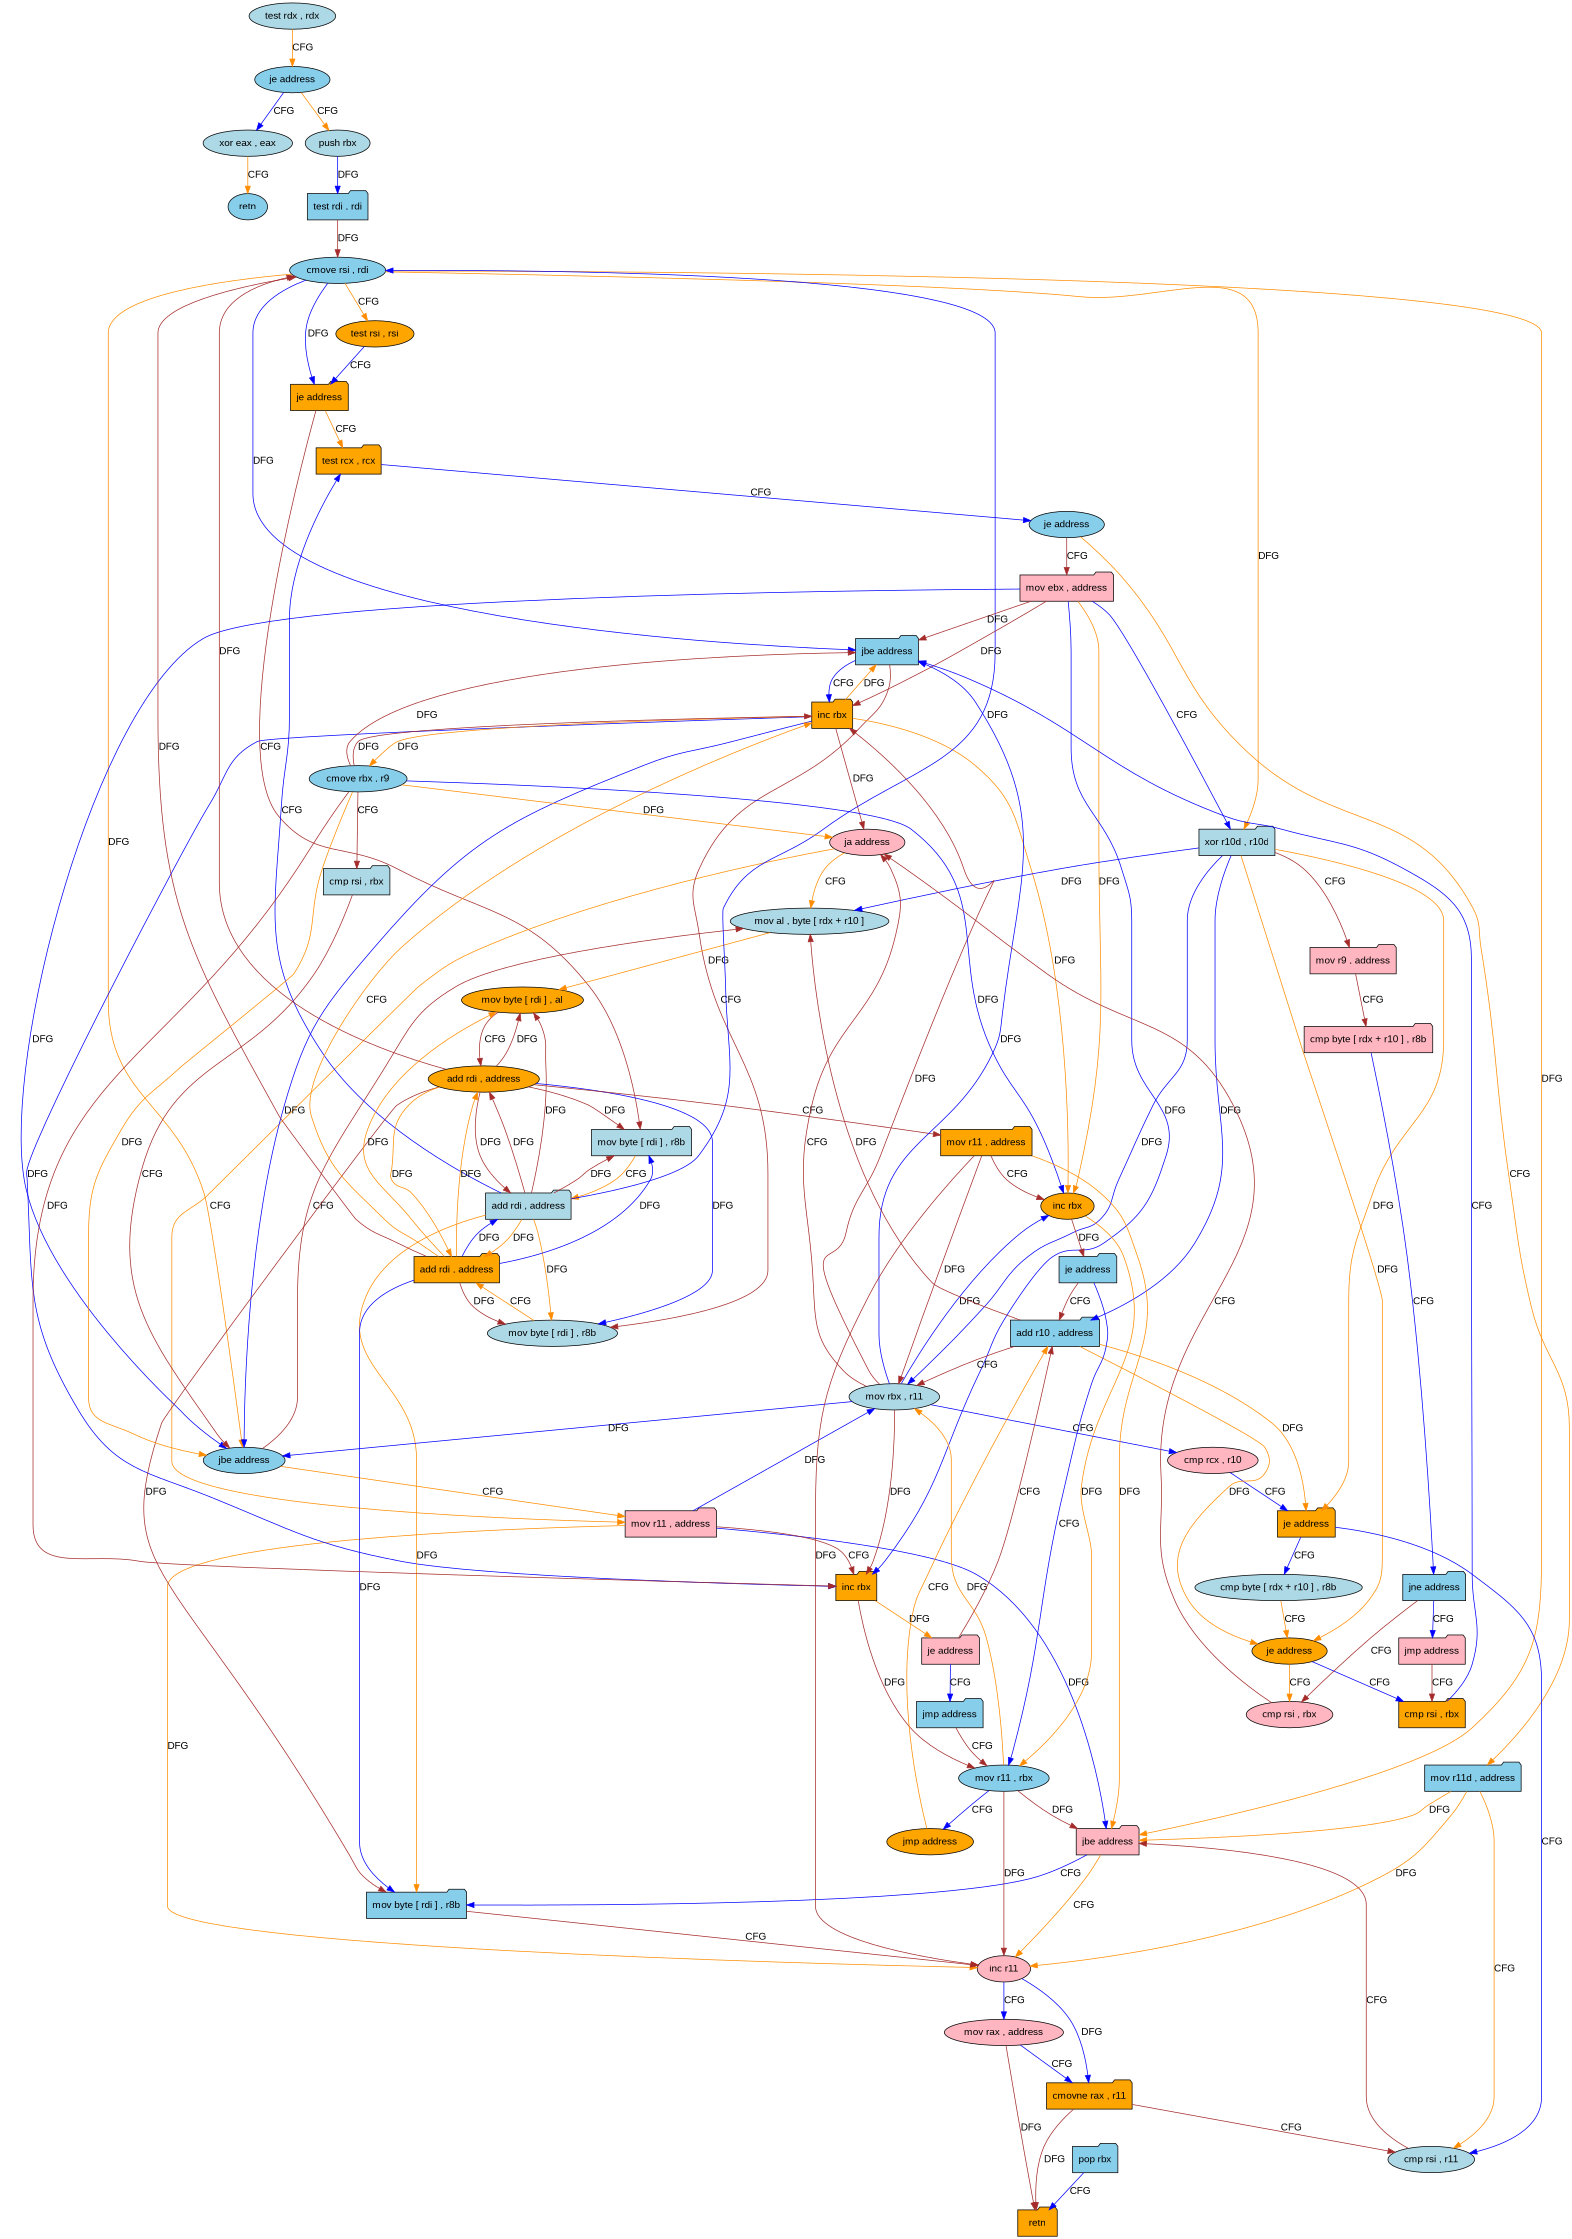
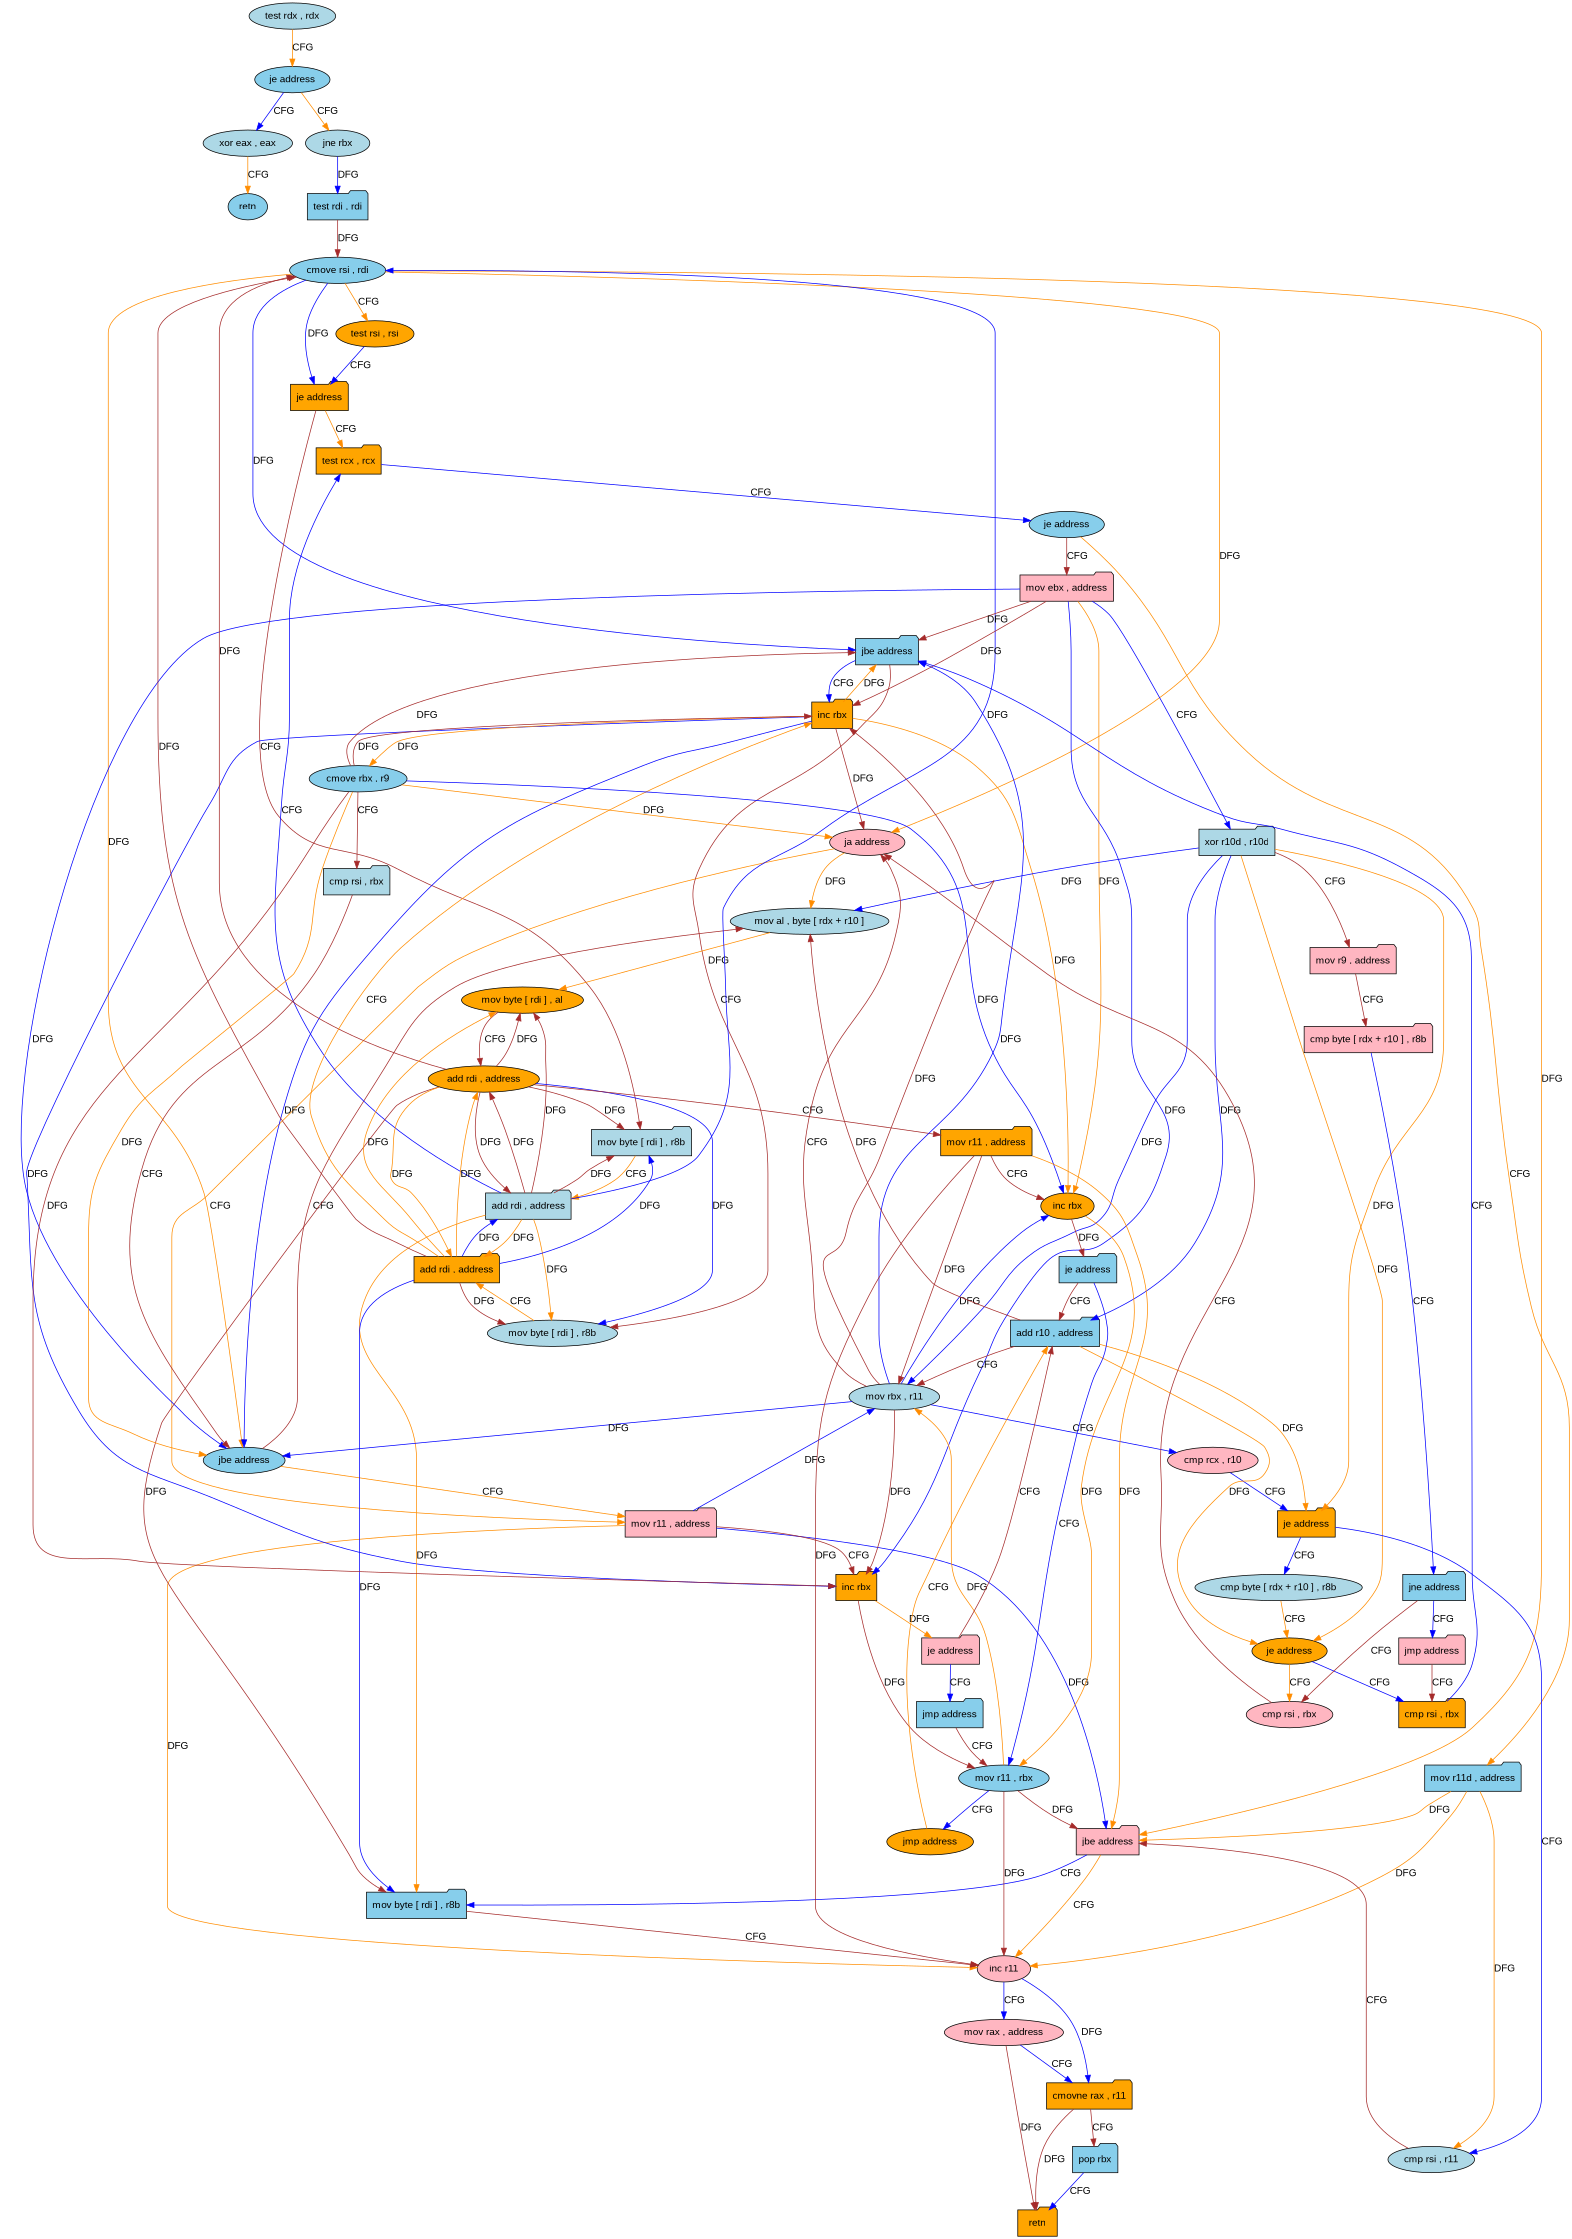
(338, 143) -> (338, 143)
(1081, 297) -> (1144, 311)
(836, 882) -> (836, 882)
(1505, 1969) -> (1505, 1969)
(1260, 2128) -> (1092, 2124)
